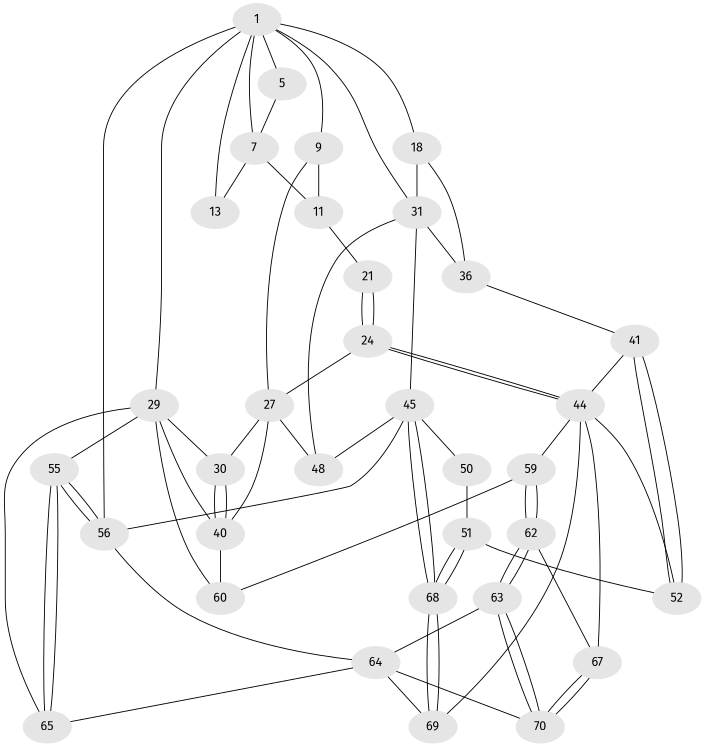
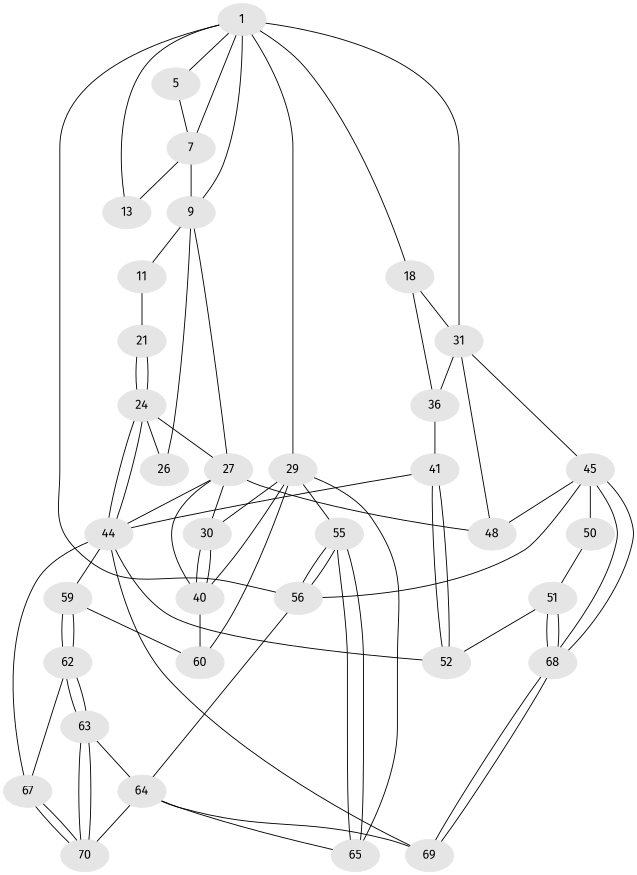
(286, 180) -> (191, 180)
none -> (164, 470)
none -> (169, 502)
